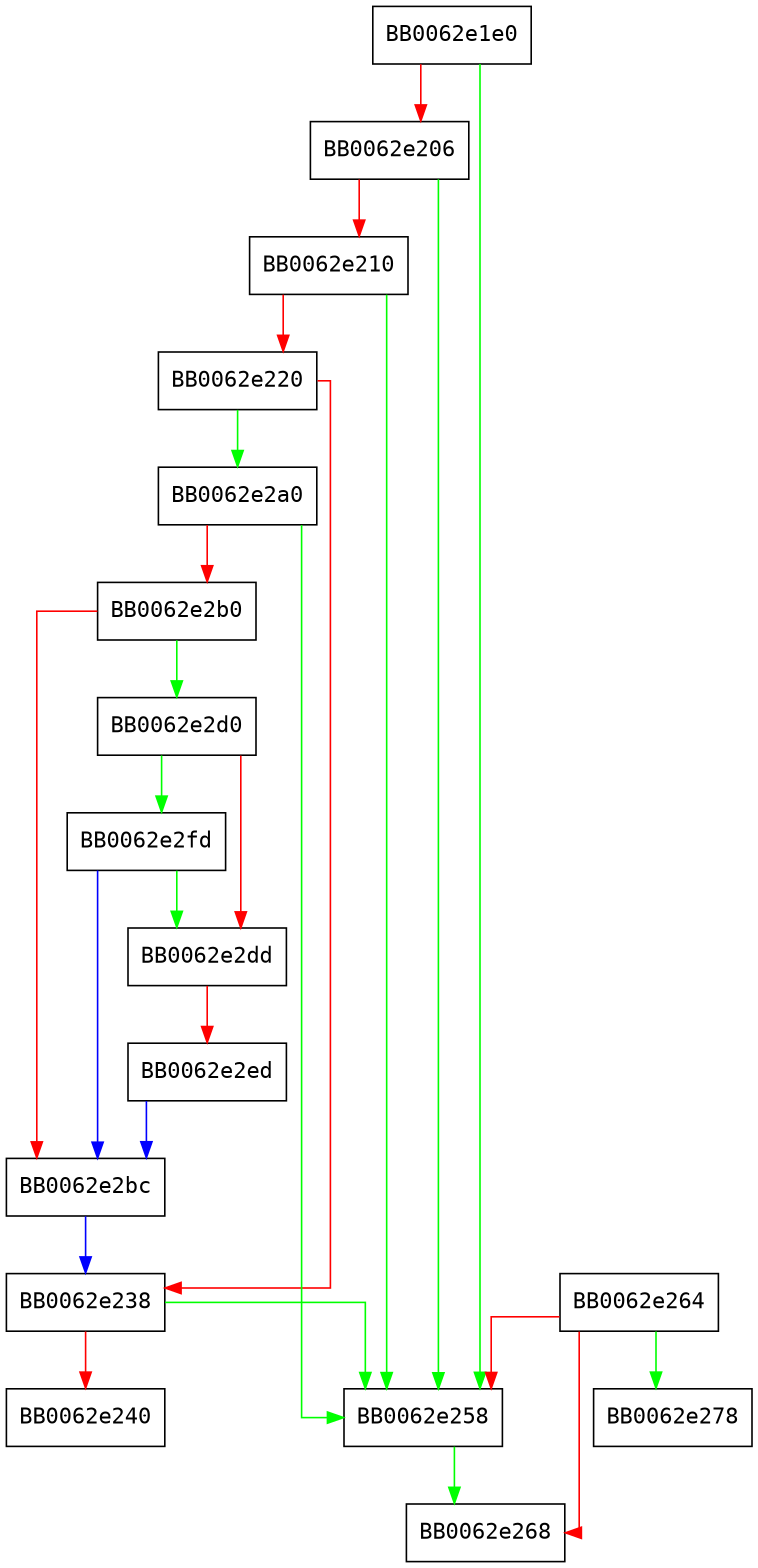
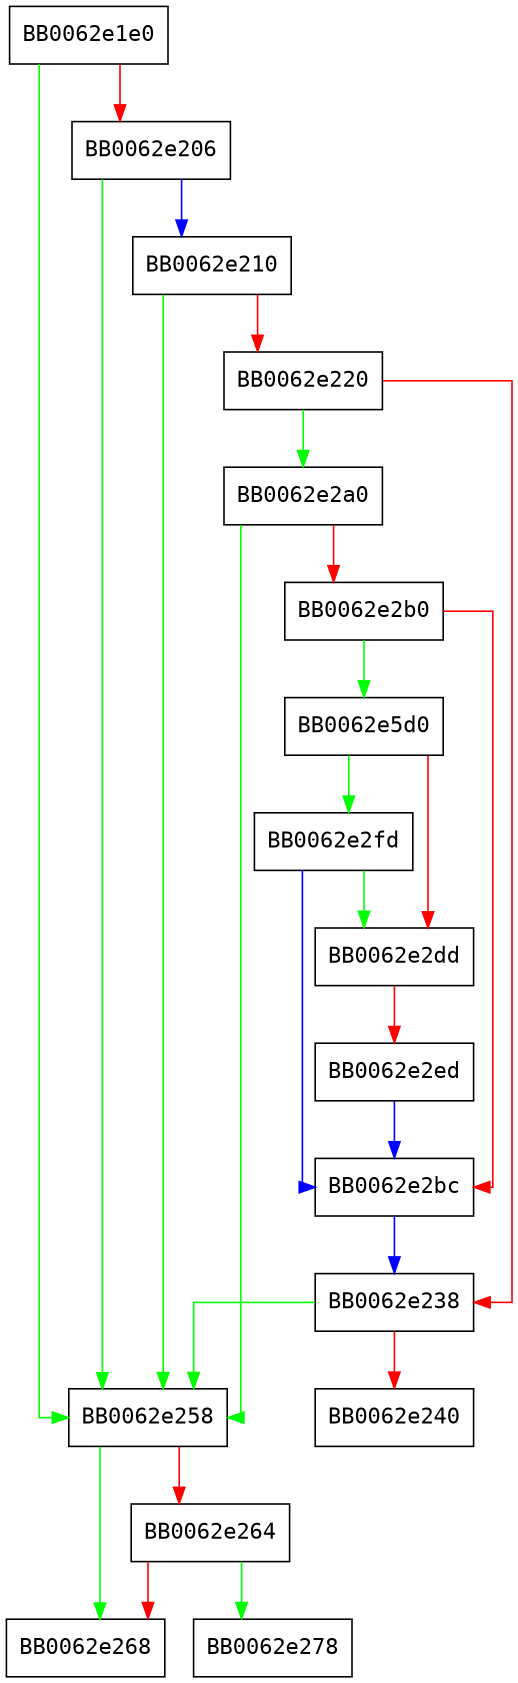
(359, 200) -> (182, 200)
(177, 726) -> (364, 726)
(498, 1317) -> (179, 1467)
